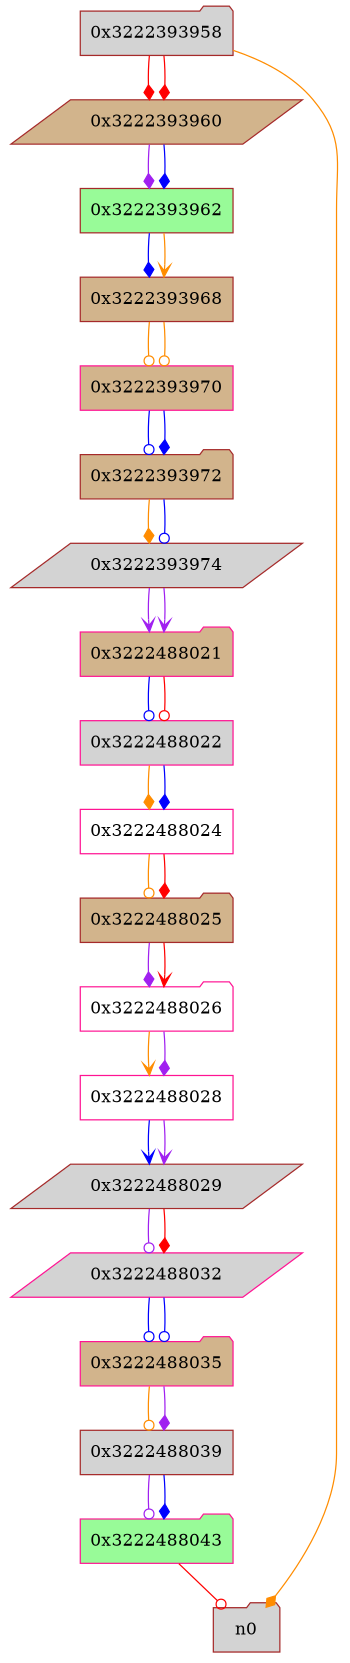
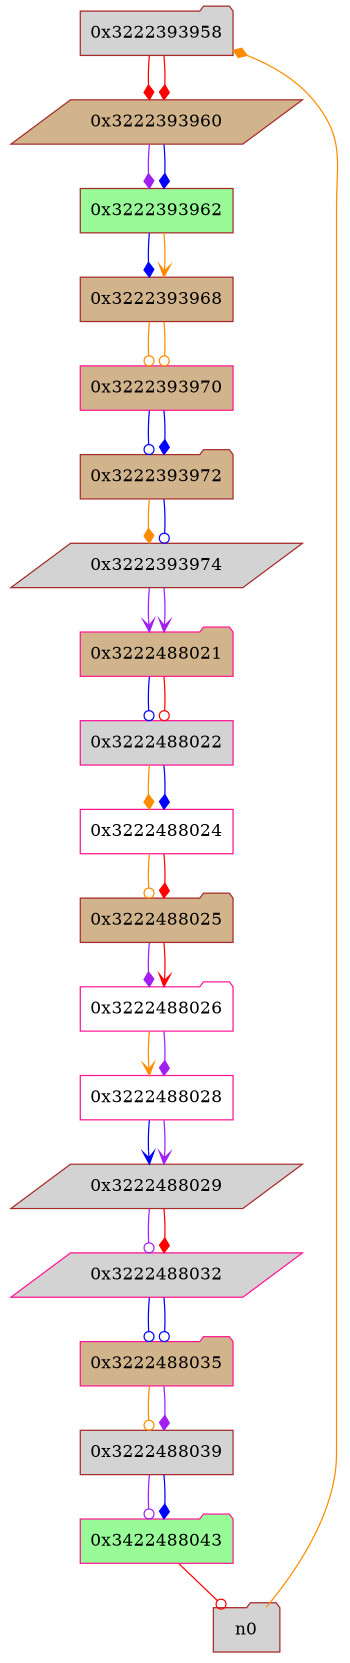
(337, 805) -> (337, 820)
(157, 1541) -> (157, 1541)
